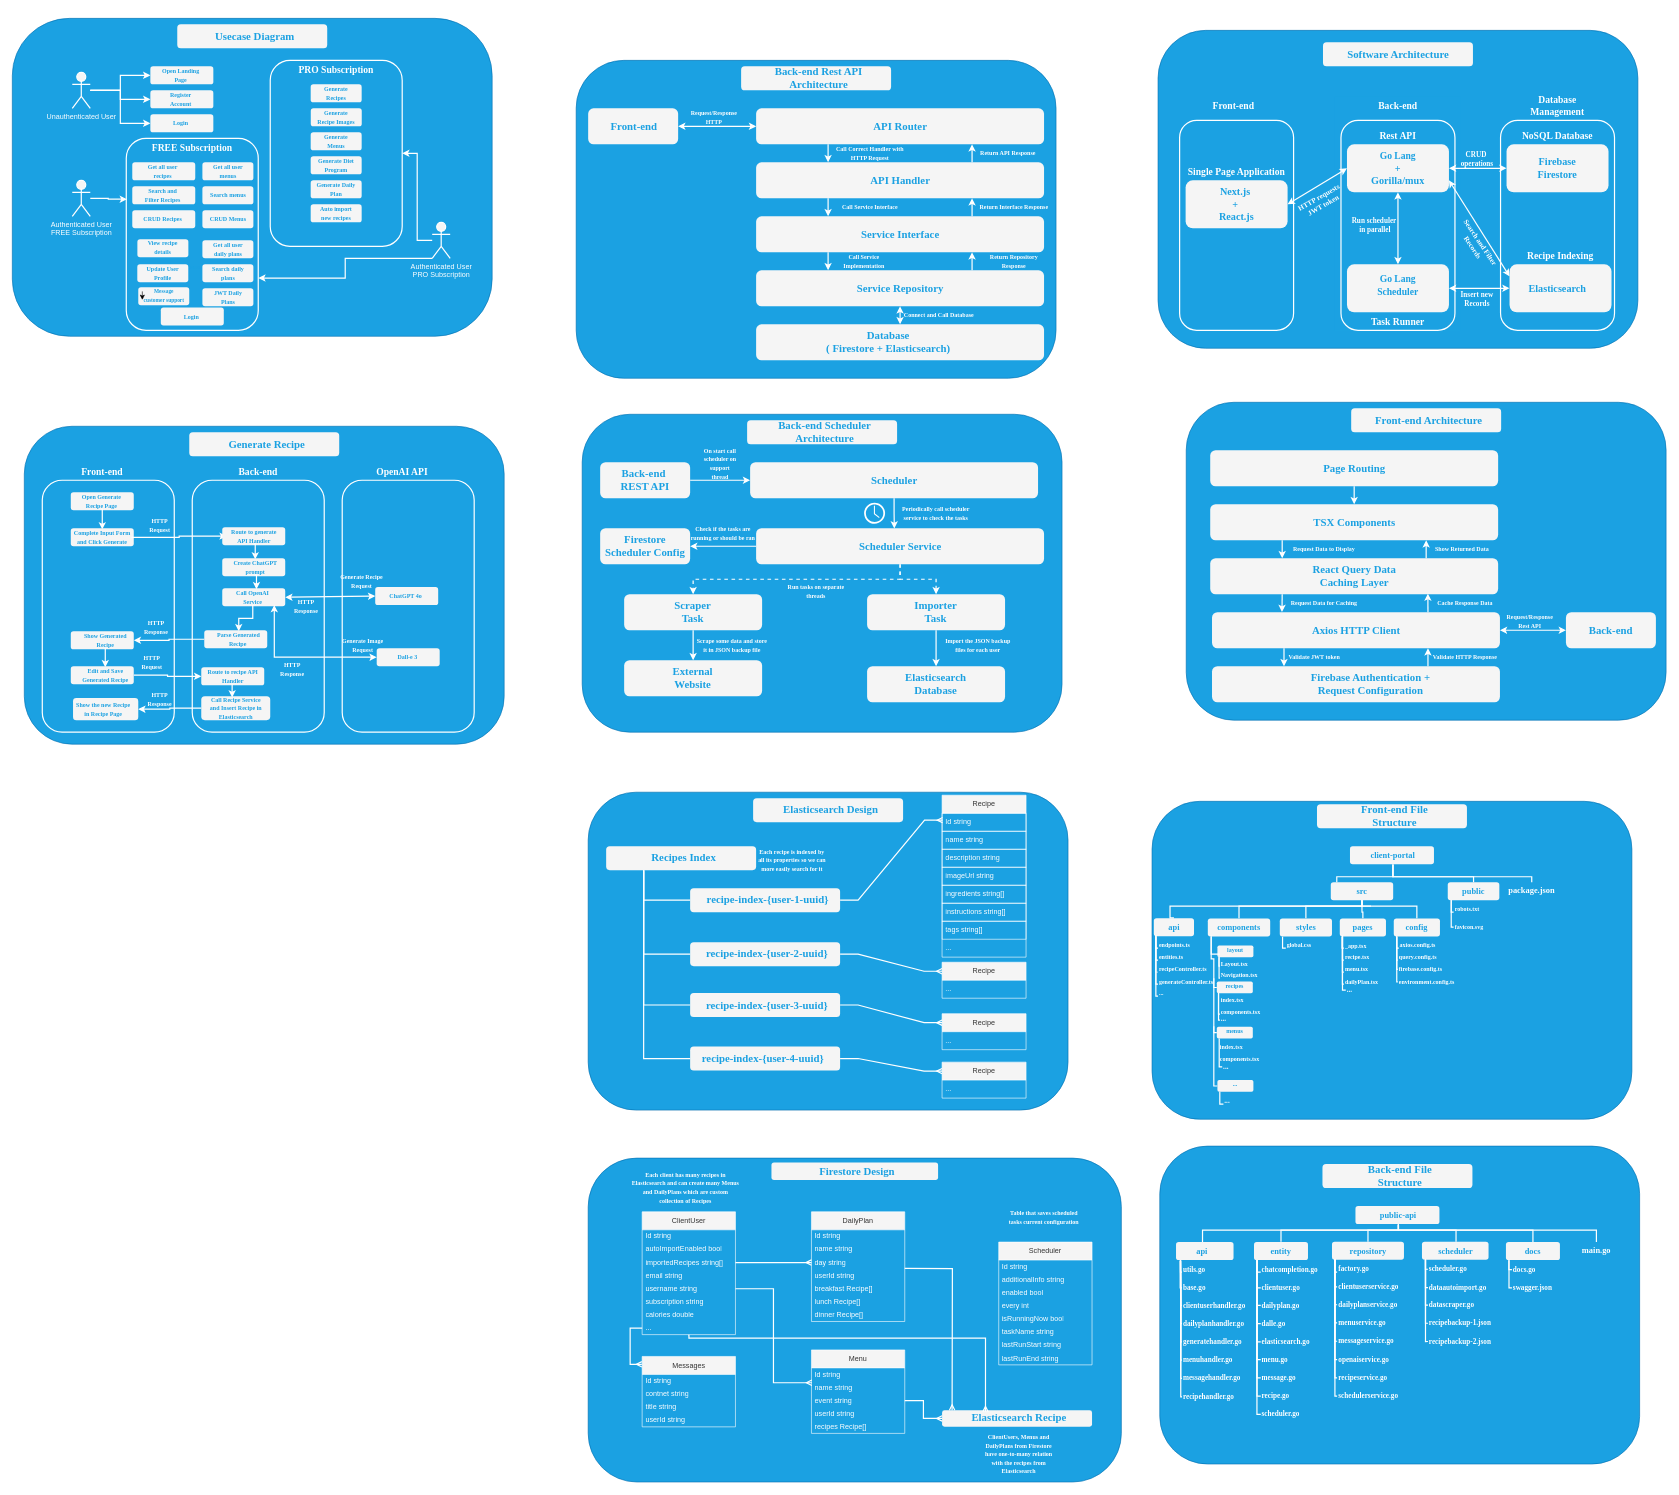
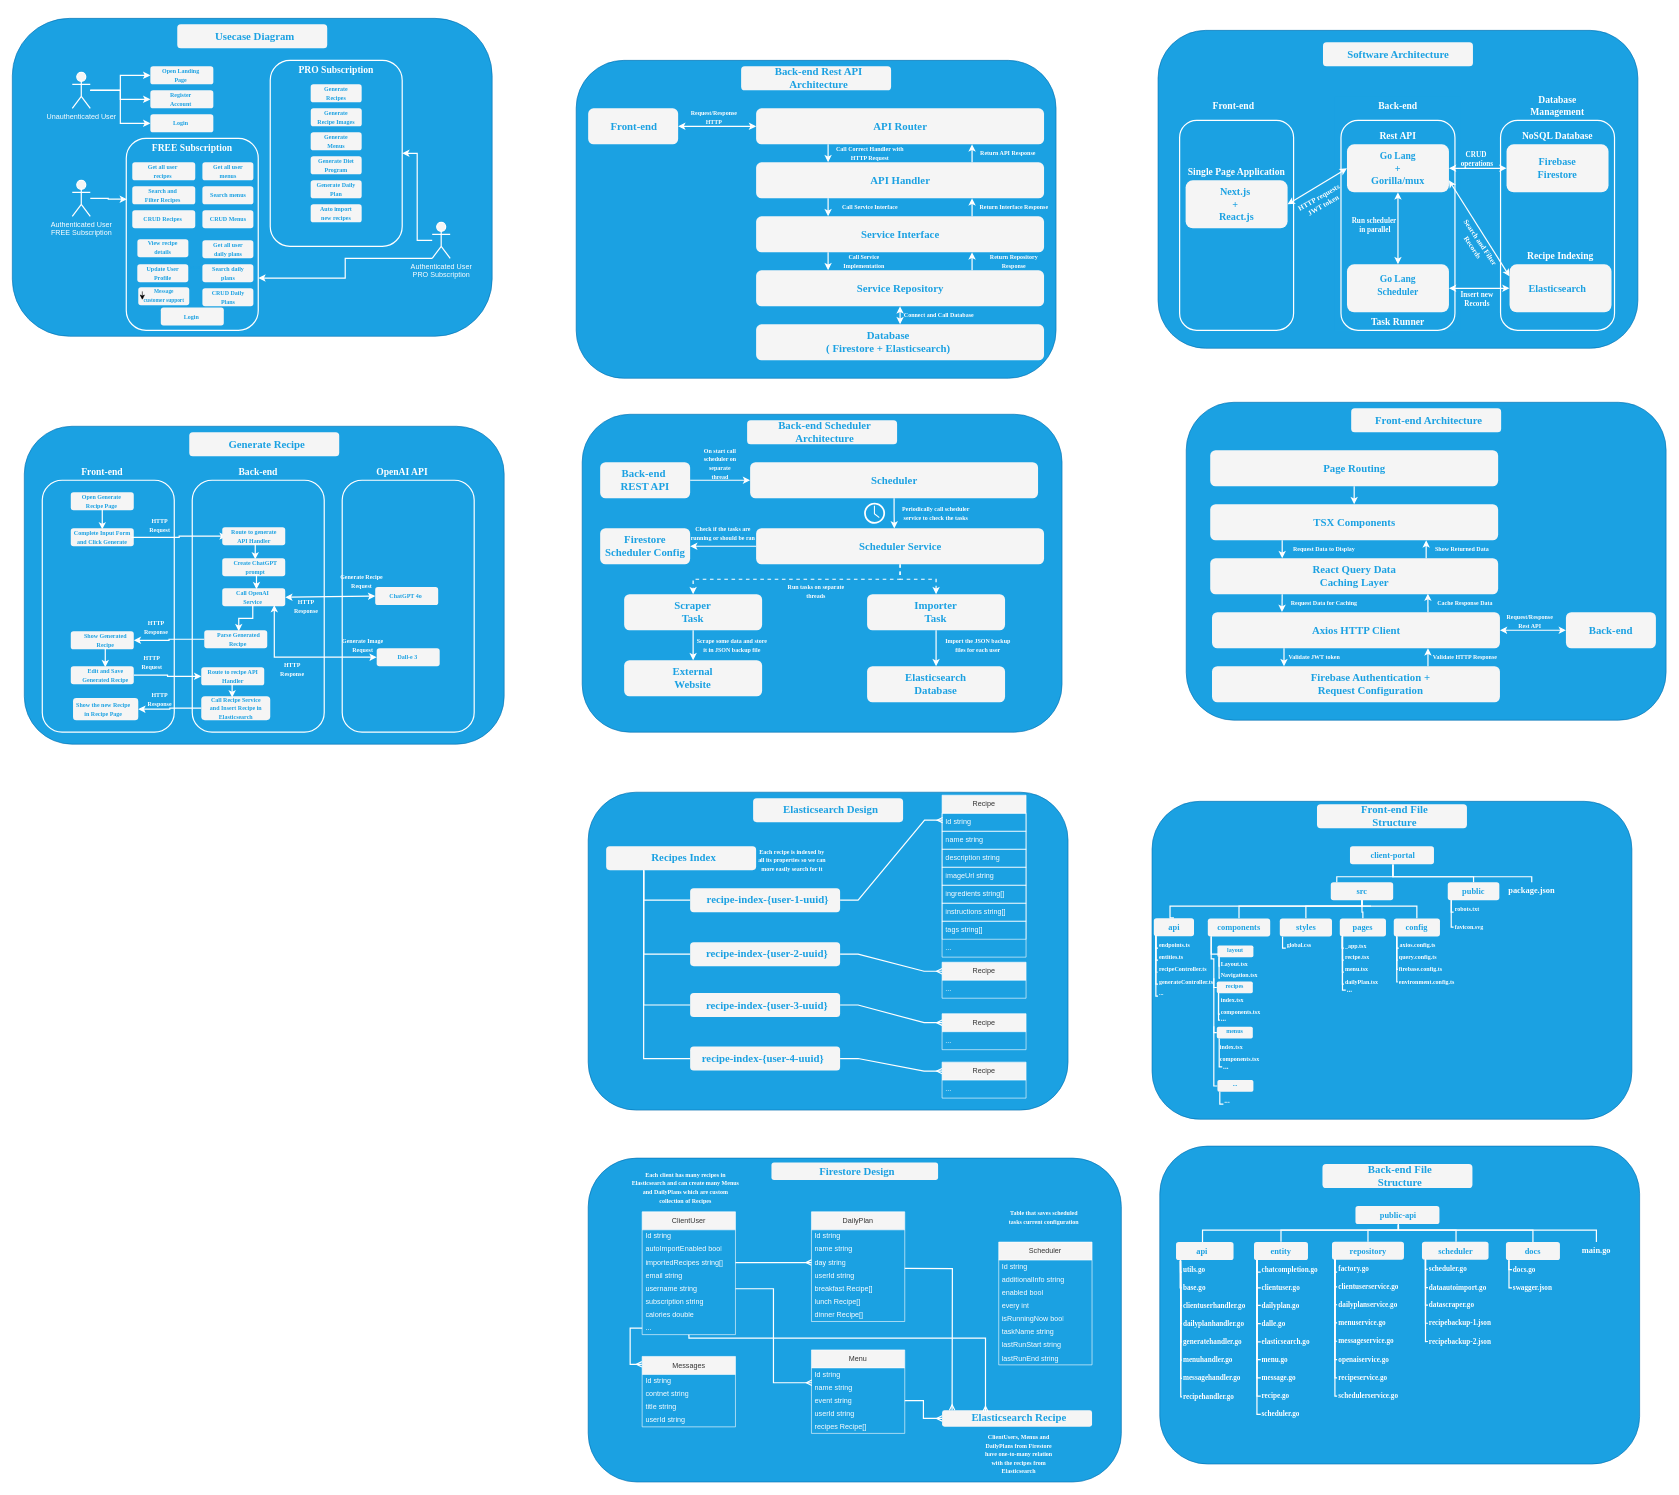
(228, 297) -> (228, 297)
(720, 464) -> (720, 464)
